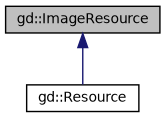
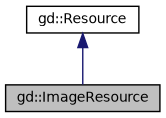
(83, 66) -> (83, 66)
